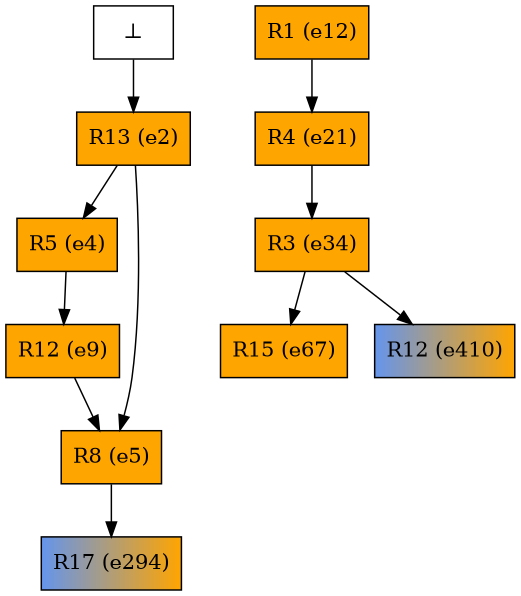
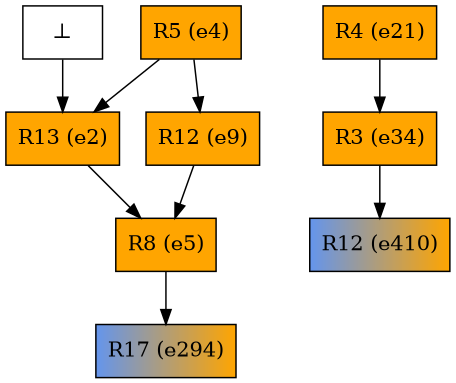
(312, 32) -> none
(104, 186) -> (133, 81)
(284, 351) -> none
